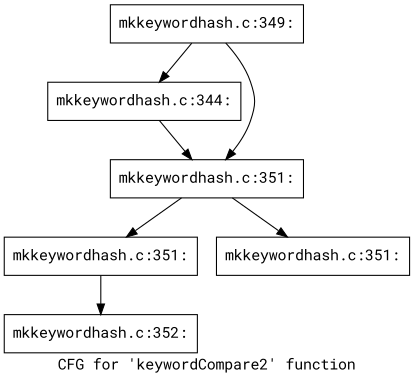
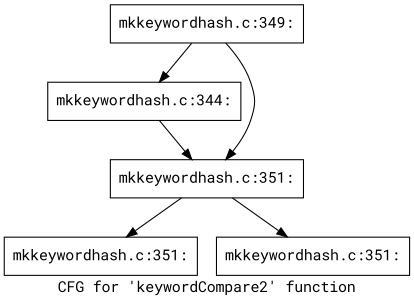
(101, 334) -> none
